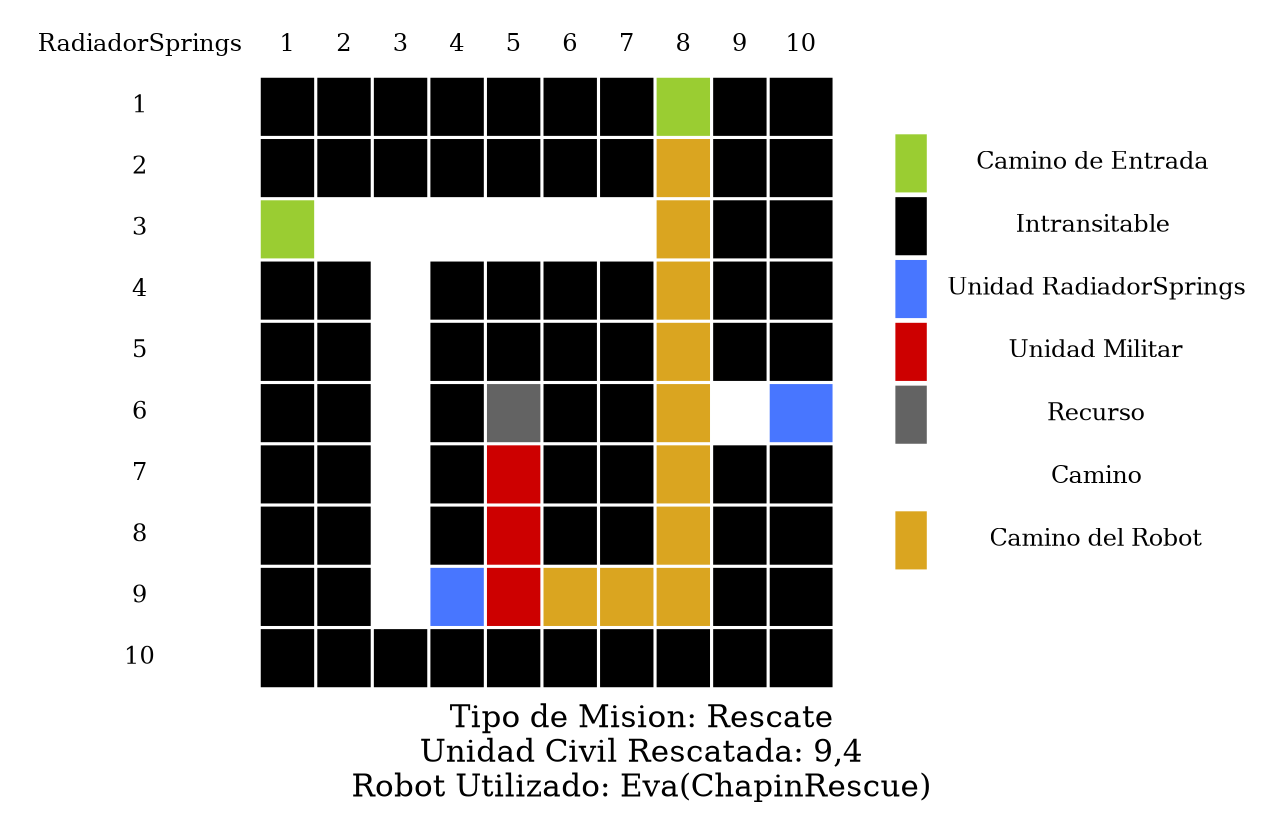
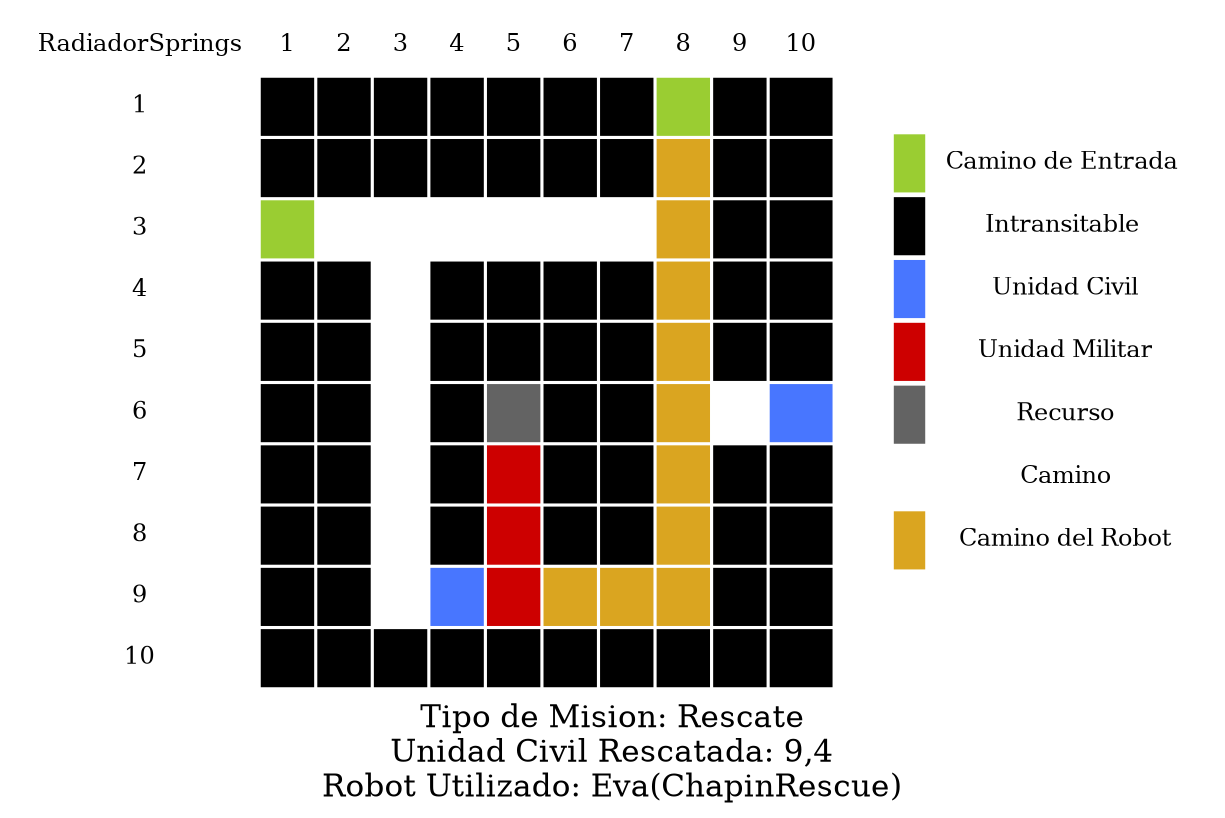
(1096, 287) -> (1066, 287)
